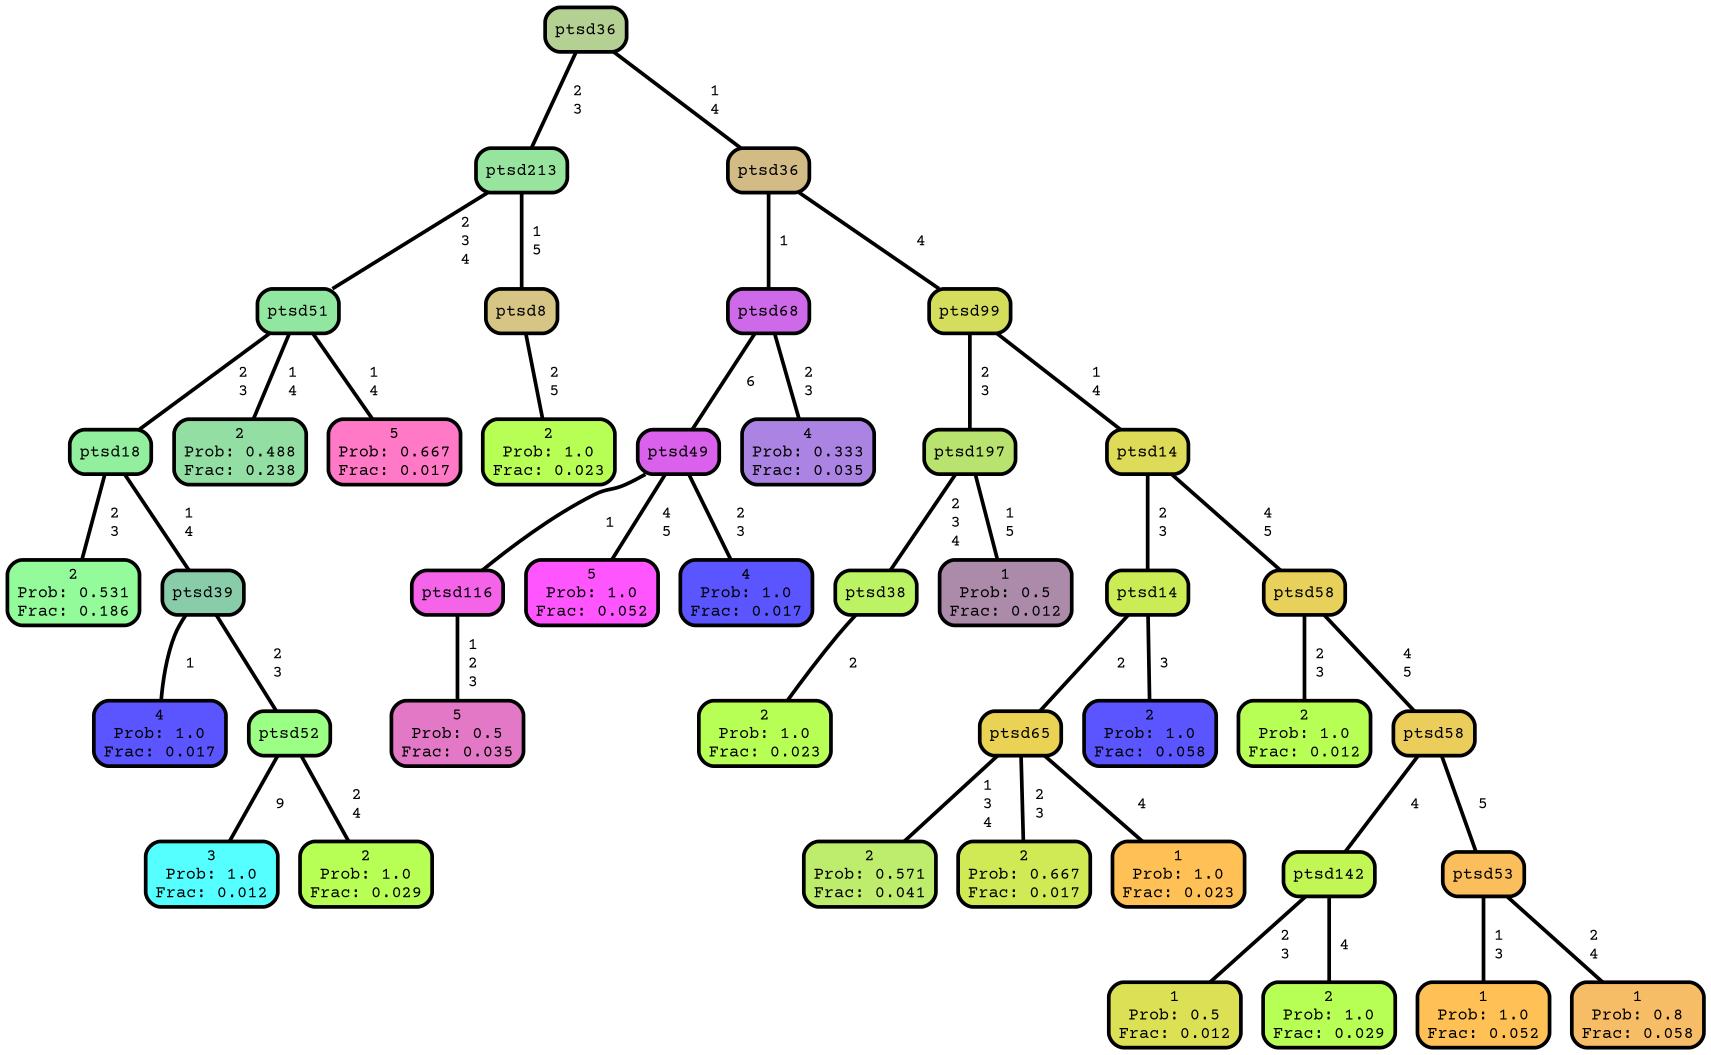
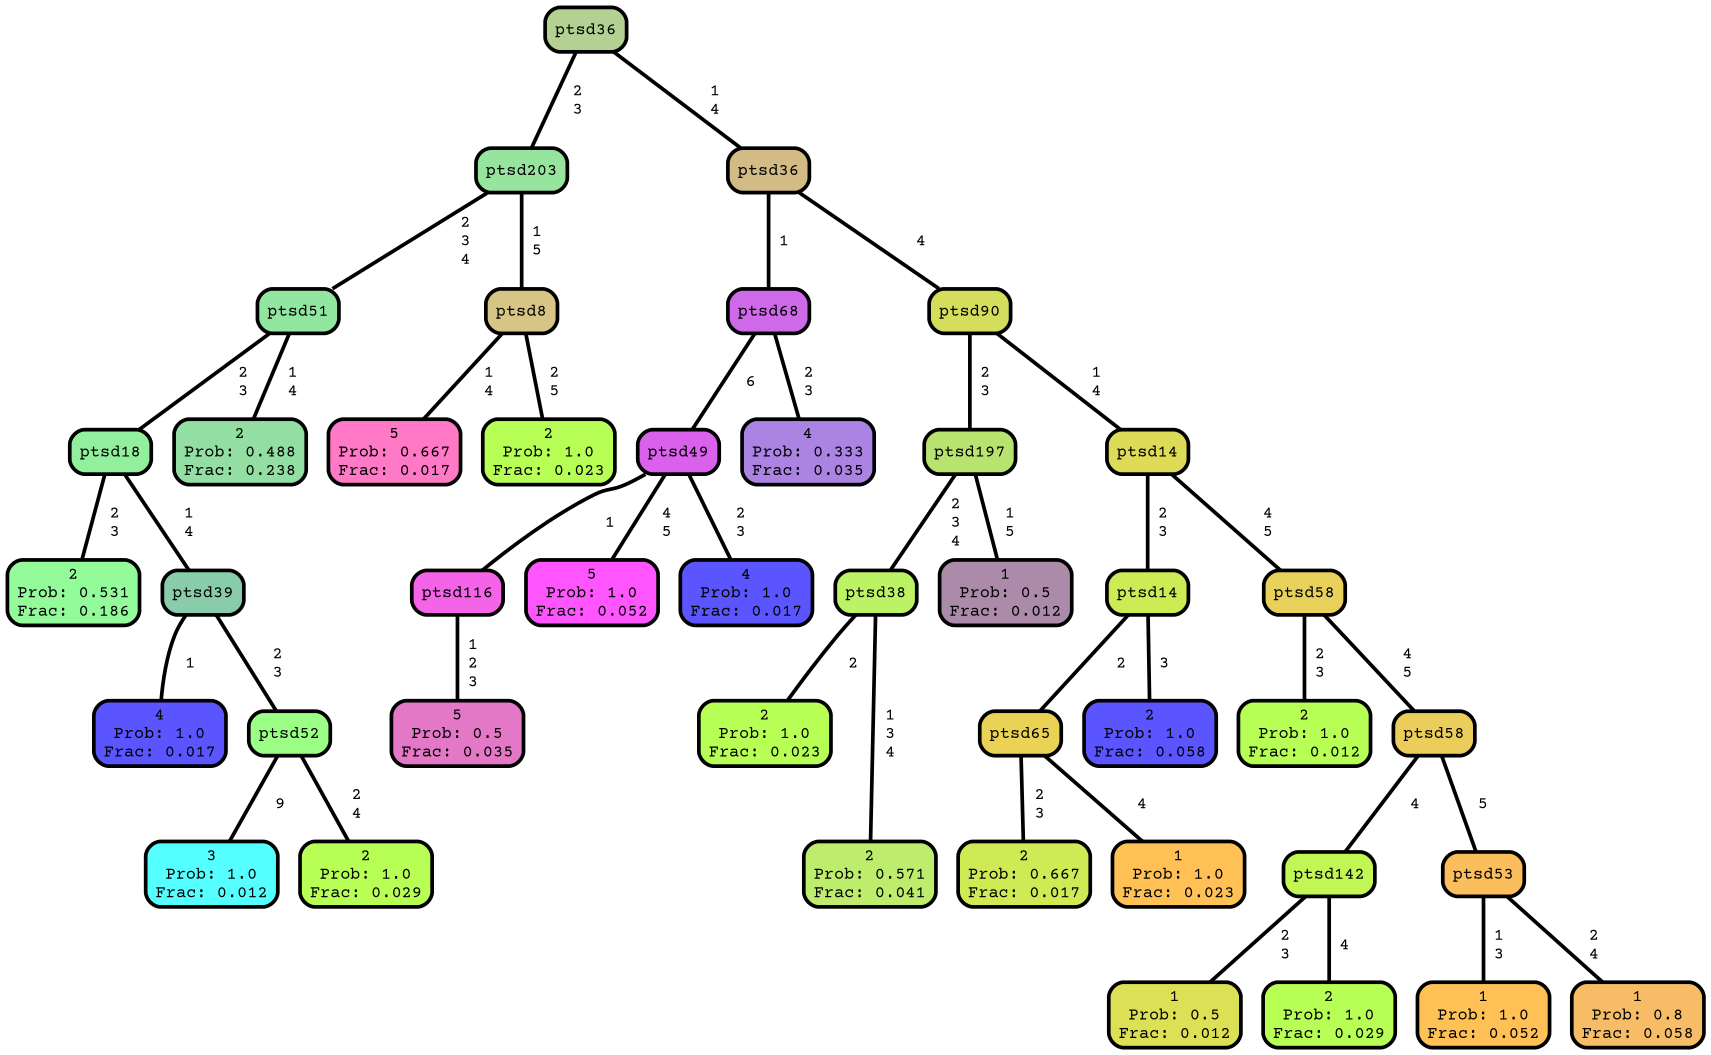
(522, 170) -> (522, 170)
(970, 311) -> (970, 311)
(343, 376) -> (463, 376)
(951, 799) -> (873, 728)
